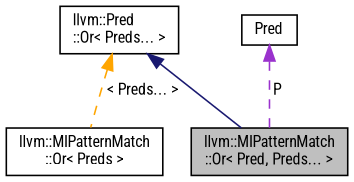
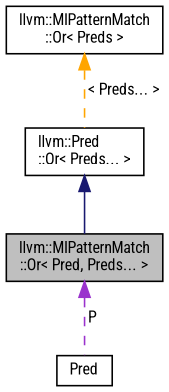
(269, 95) -> (85, 327)
(99, 98) -> (85, 99)
